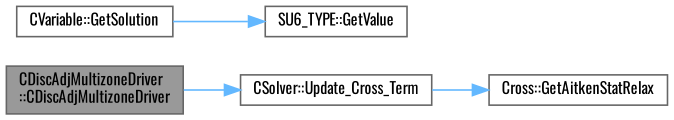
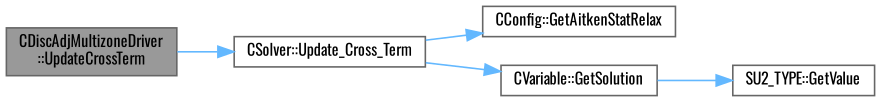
(336, 22) -> (804, 80)
none -> (455, 66)
(95, 90) -> (92, 52)
(578, 90) -> (579, 22)
